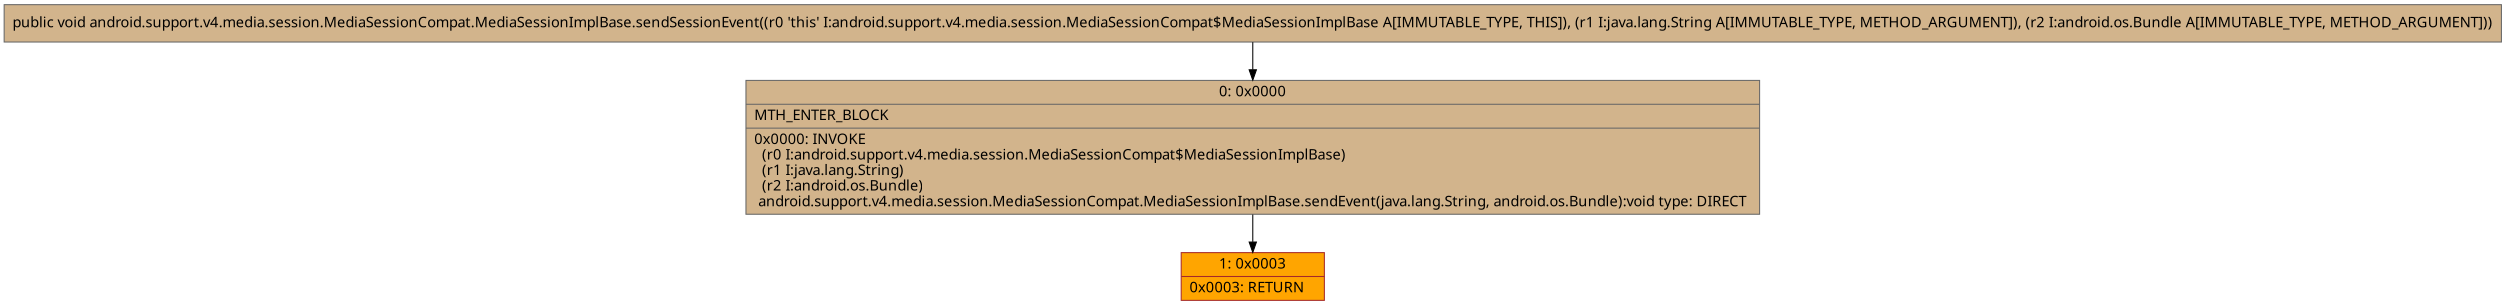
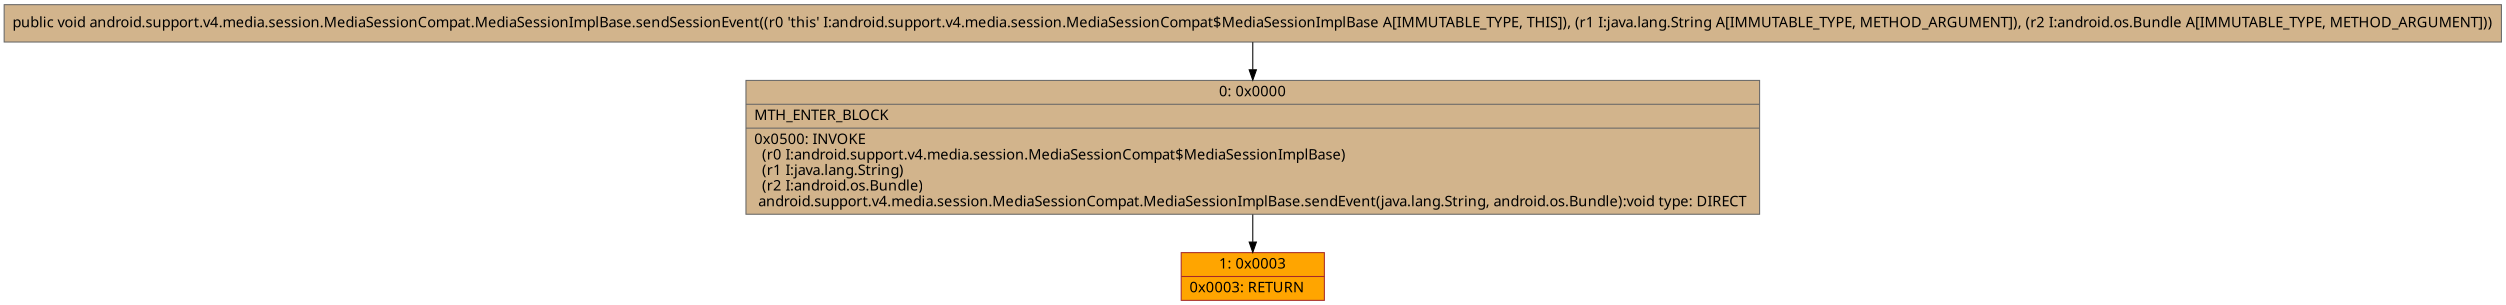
(814, 140) -> (814, 140)
